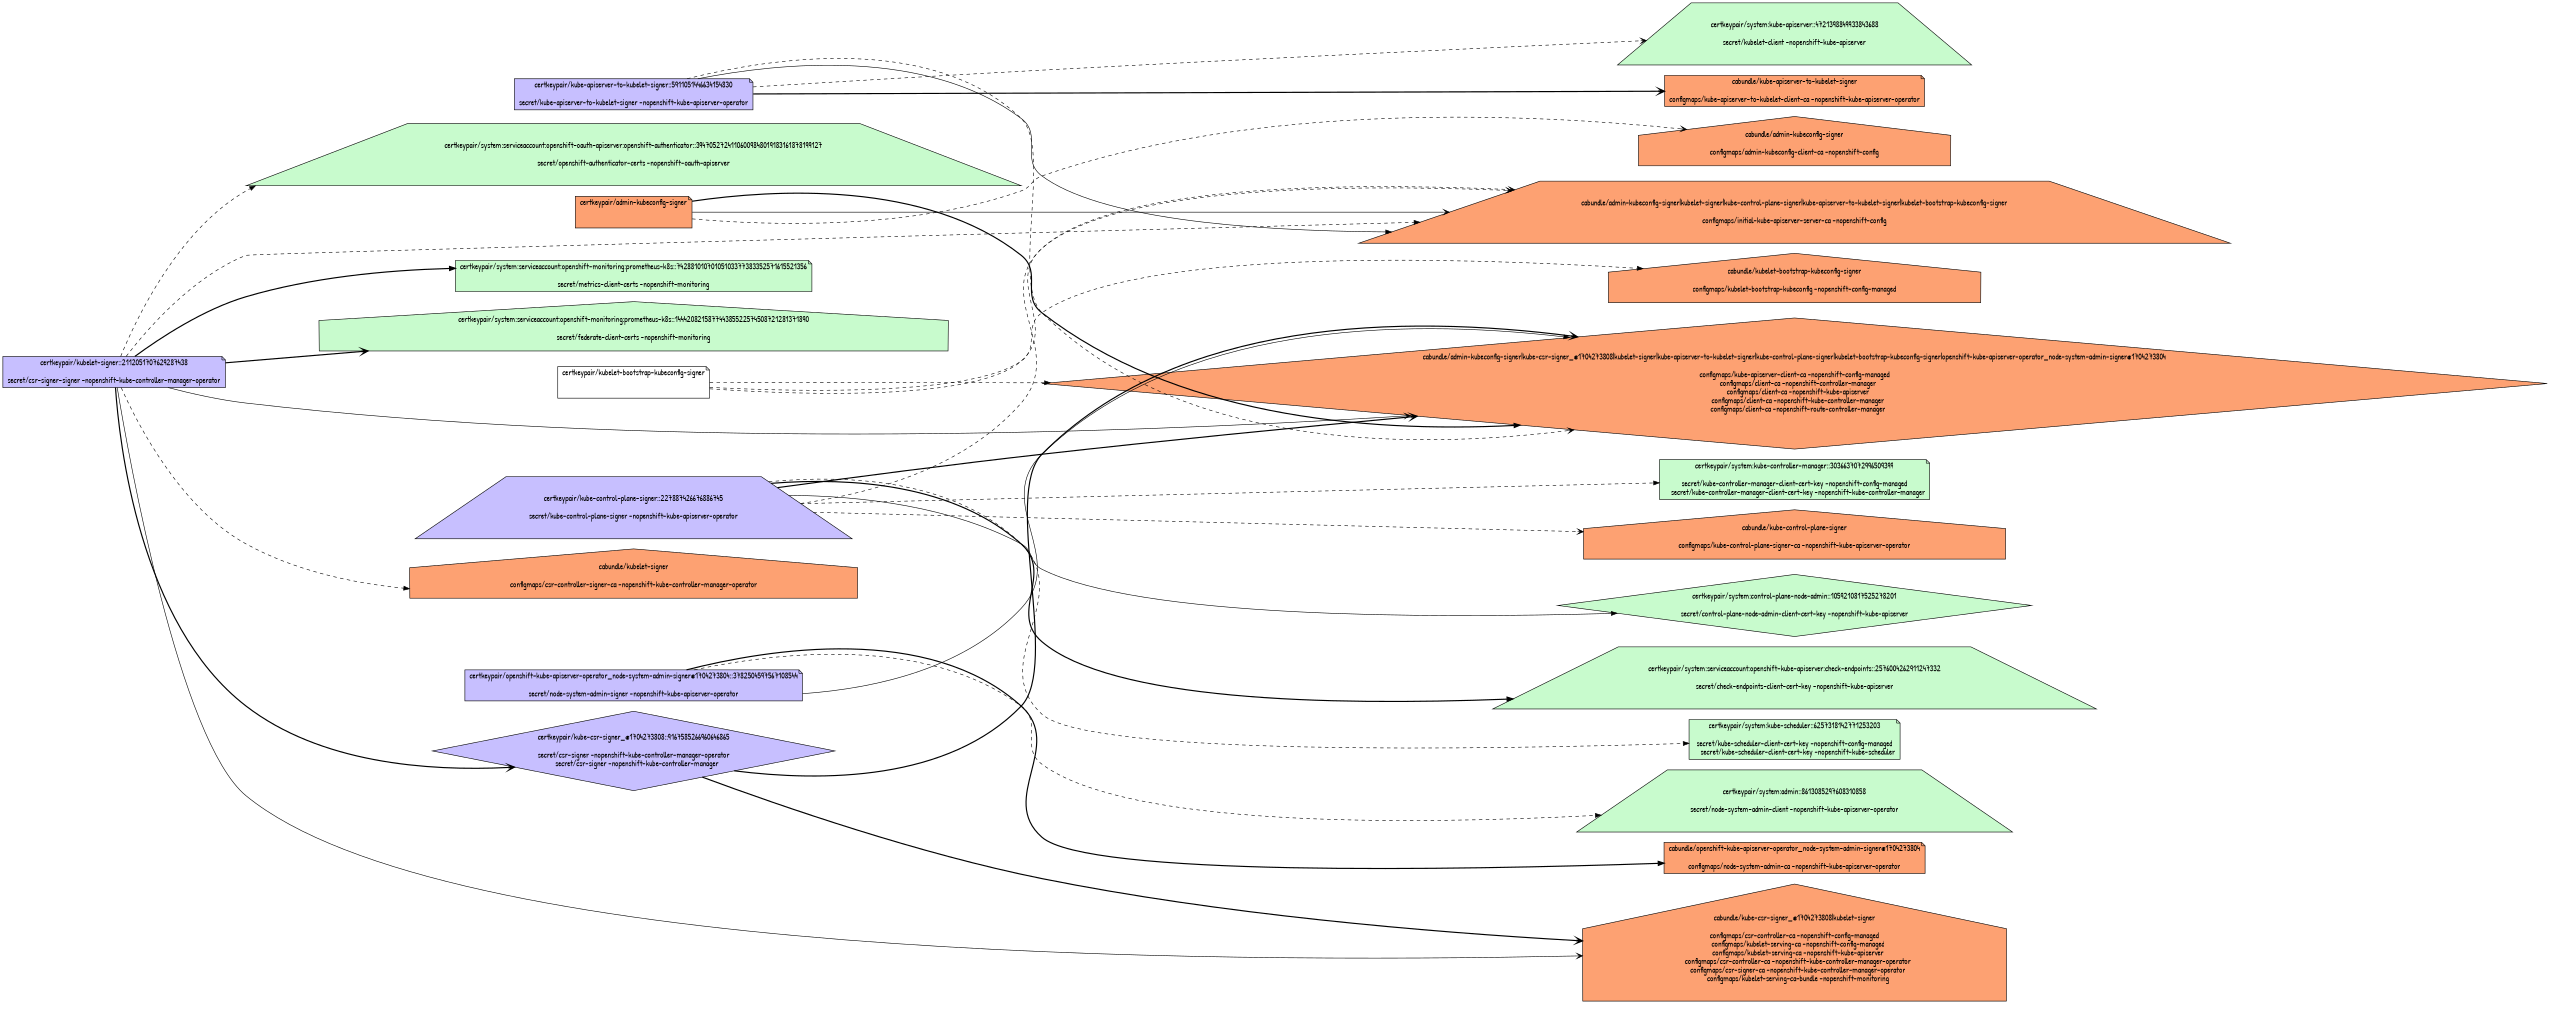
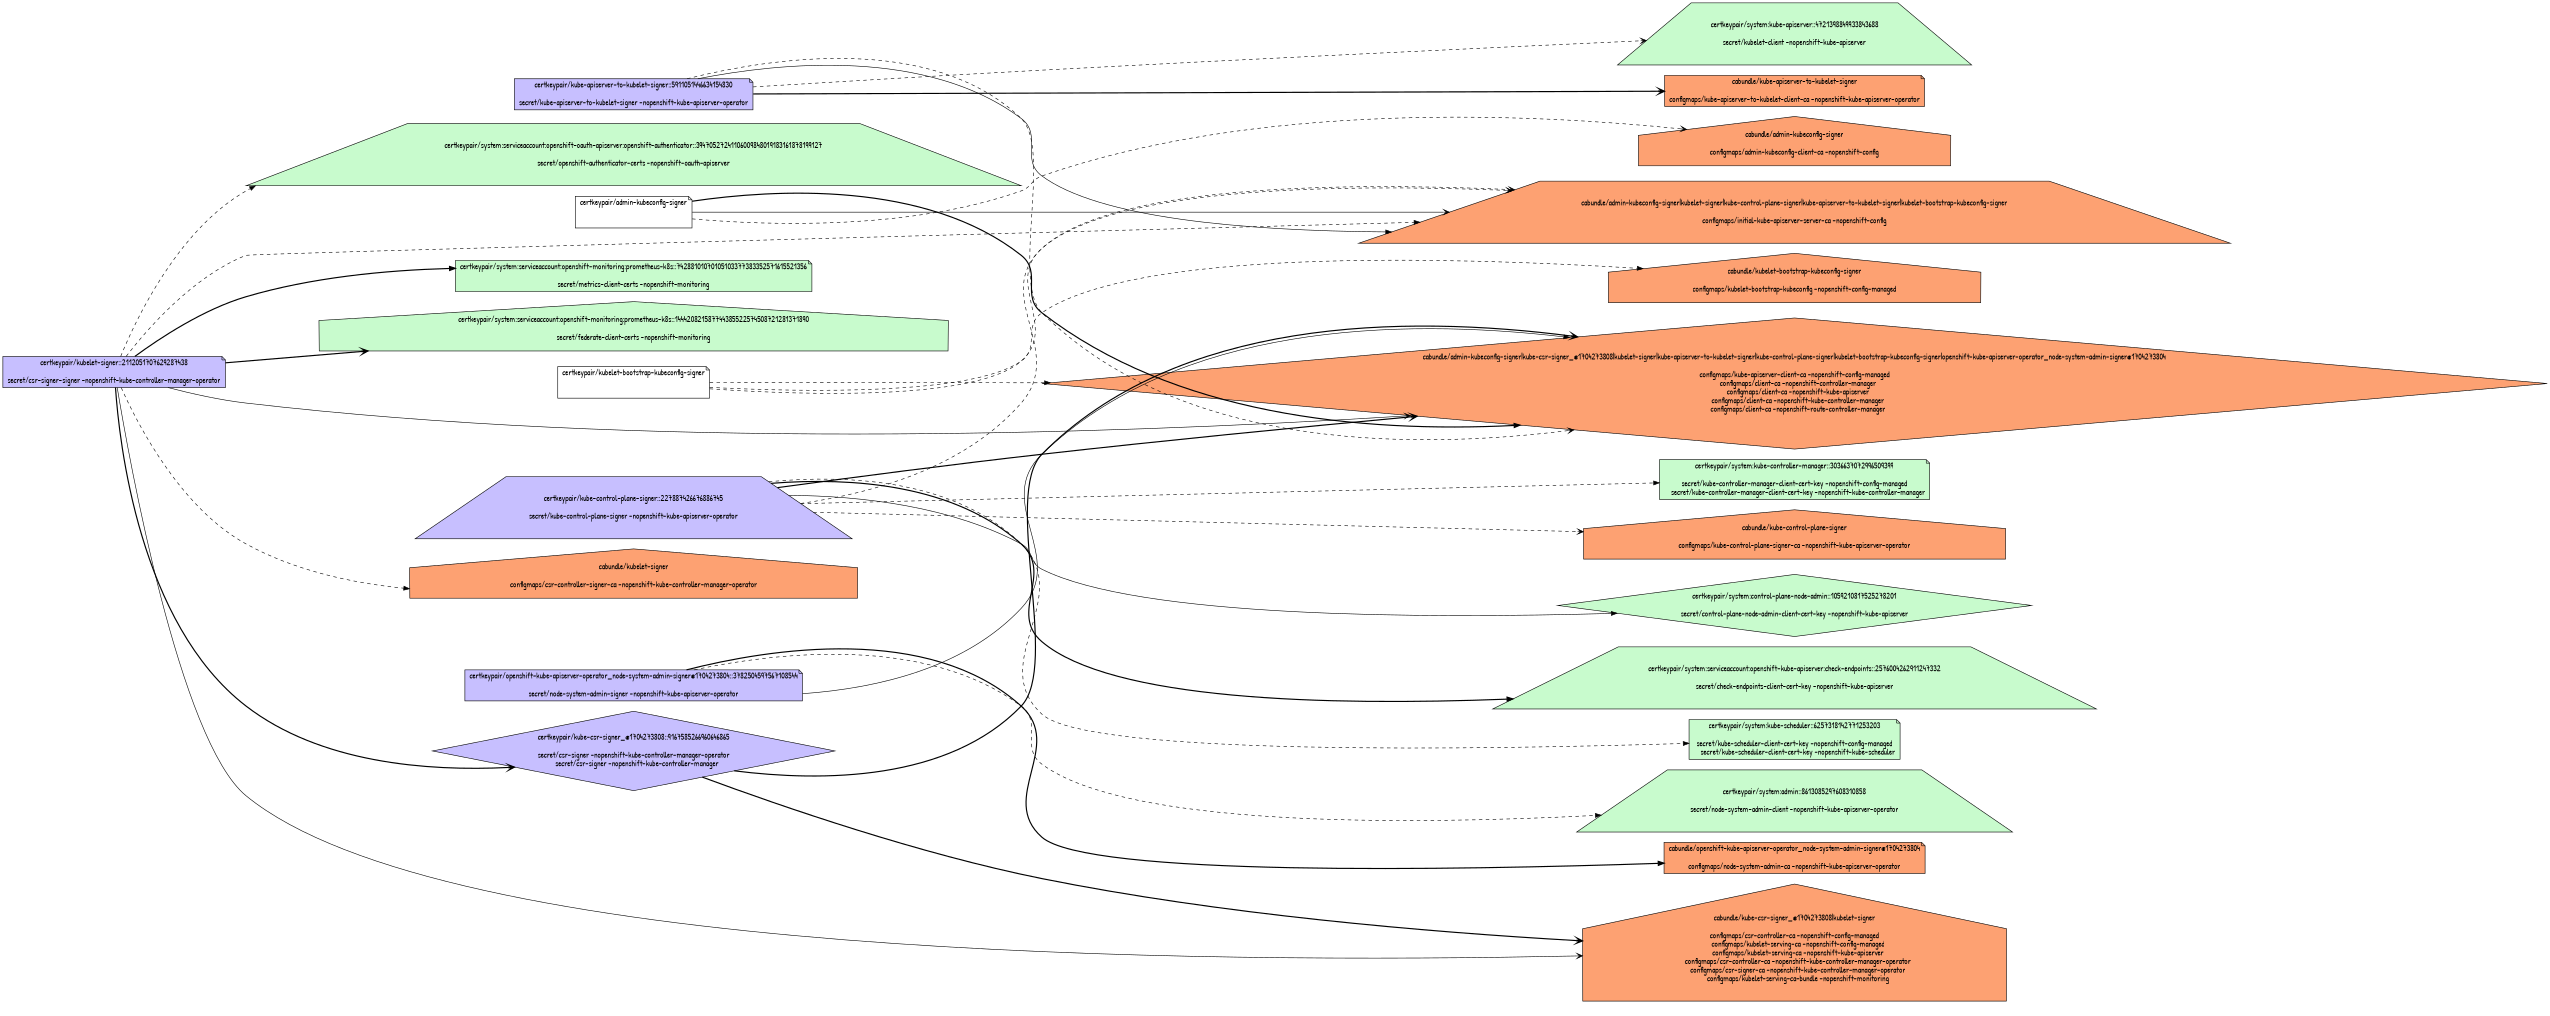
(634, 212) -> (634, 212)
